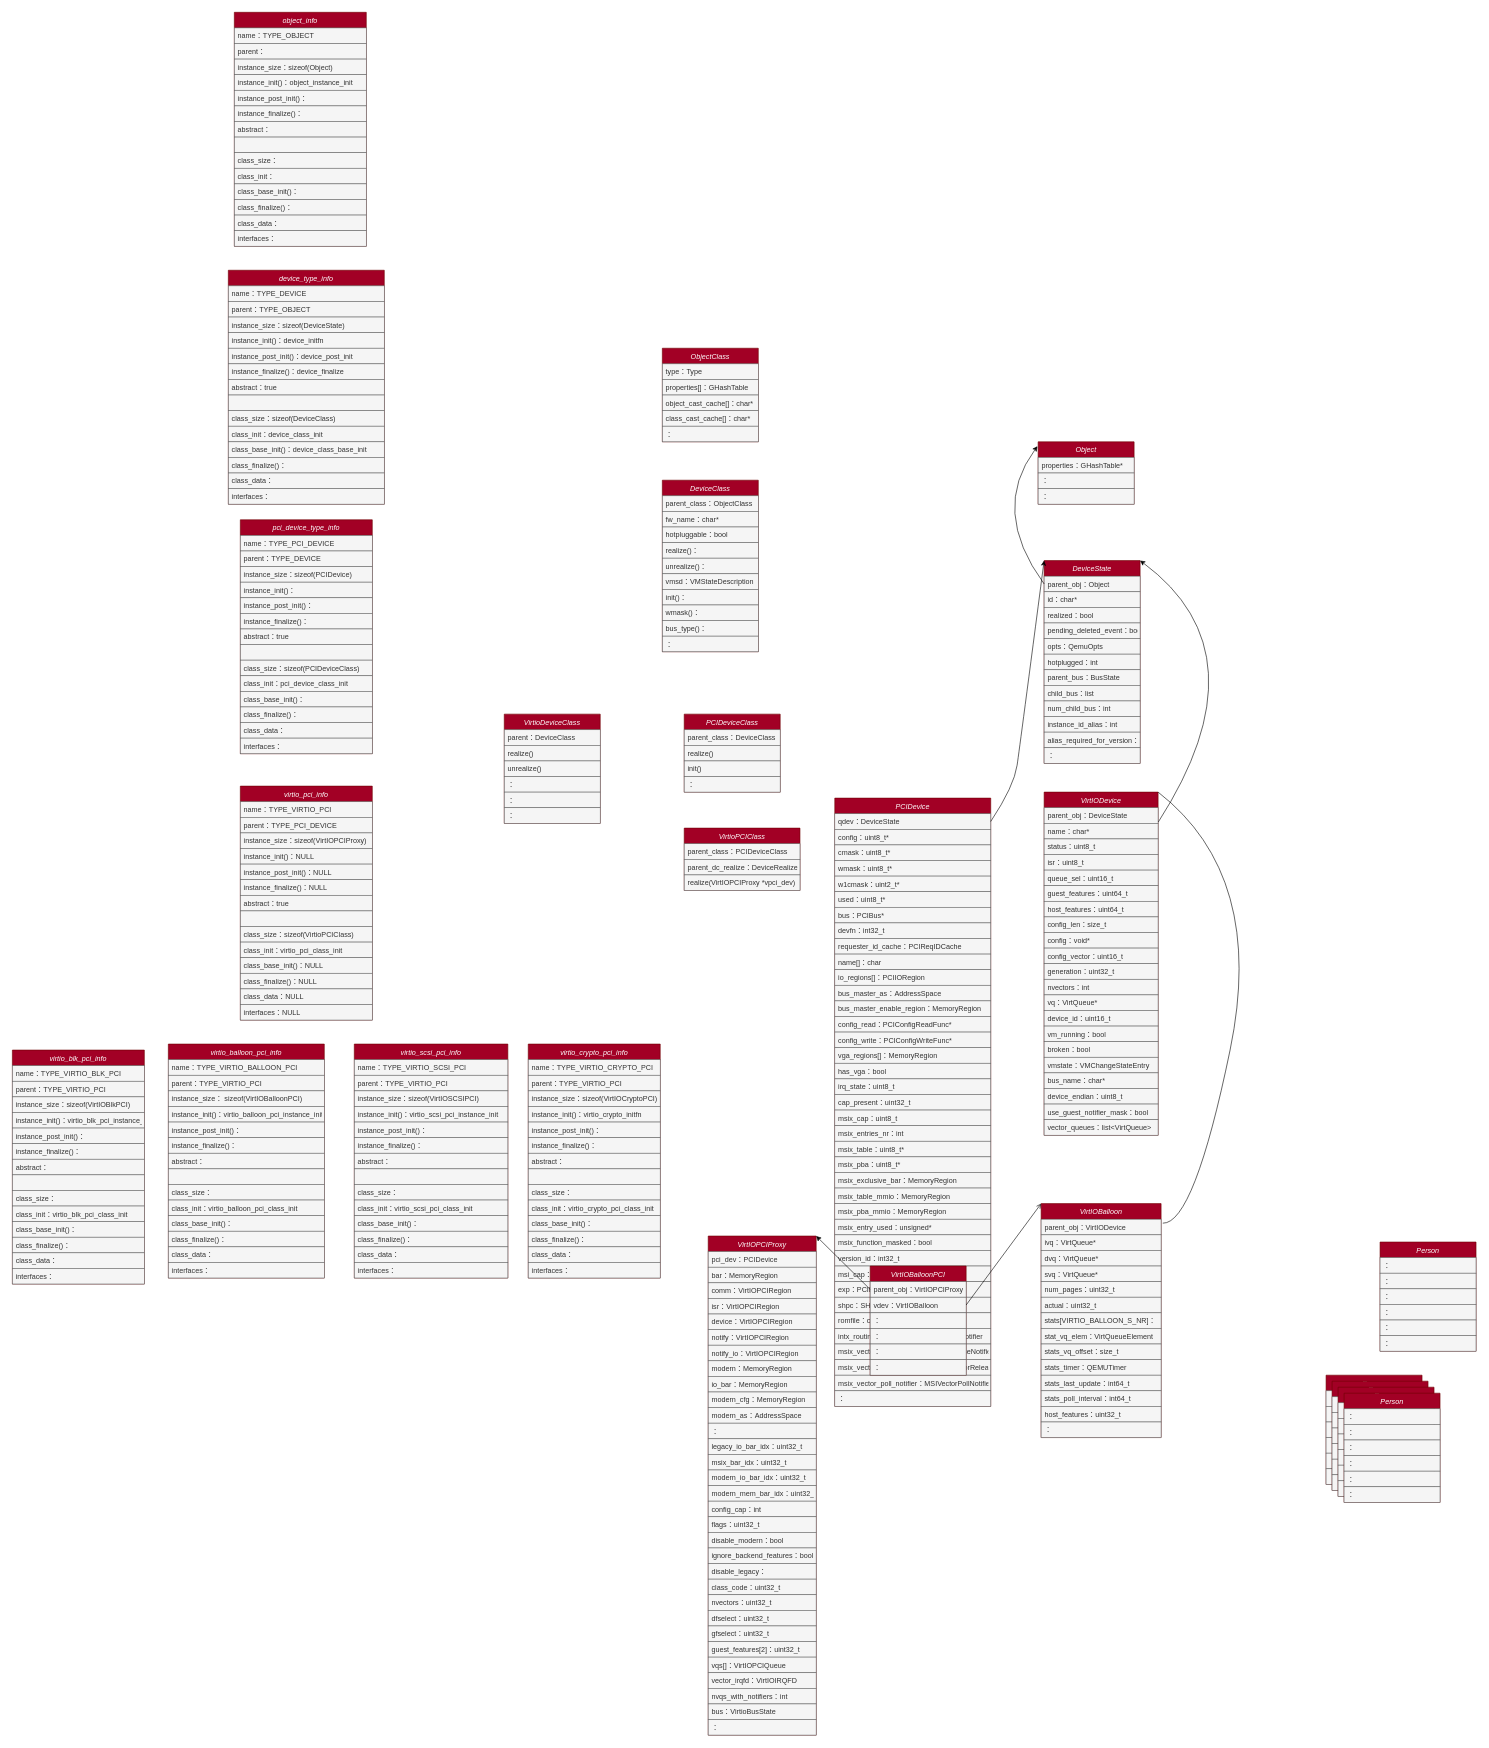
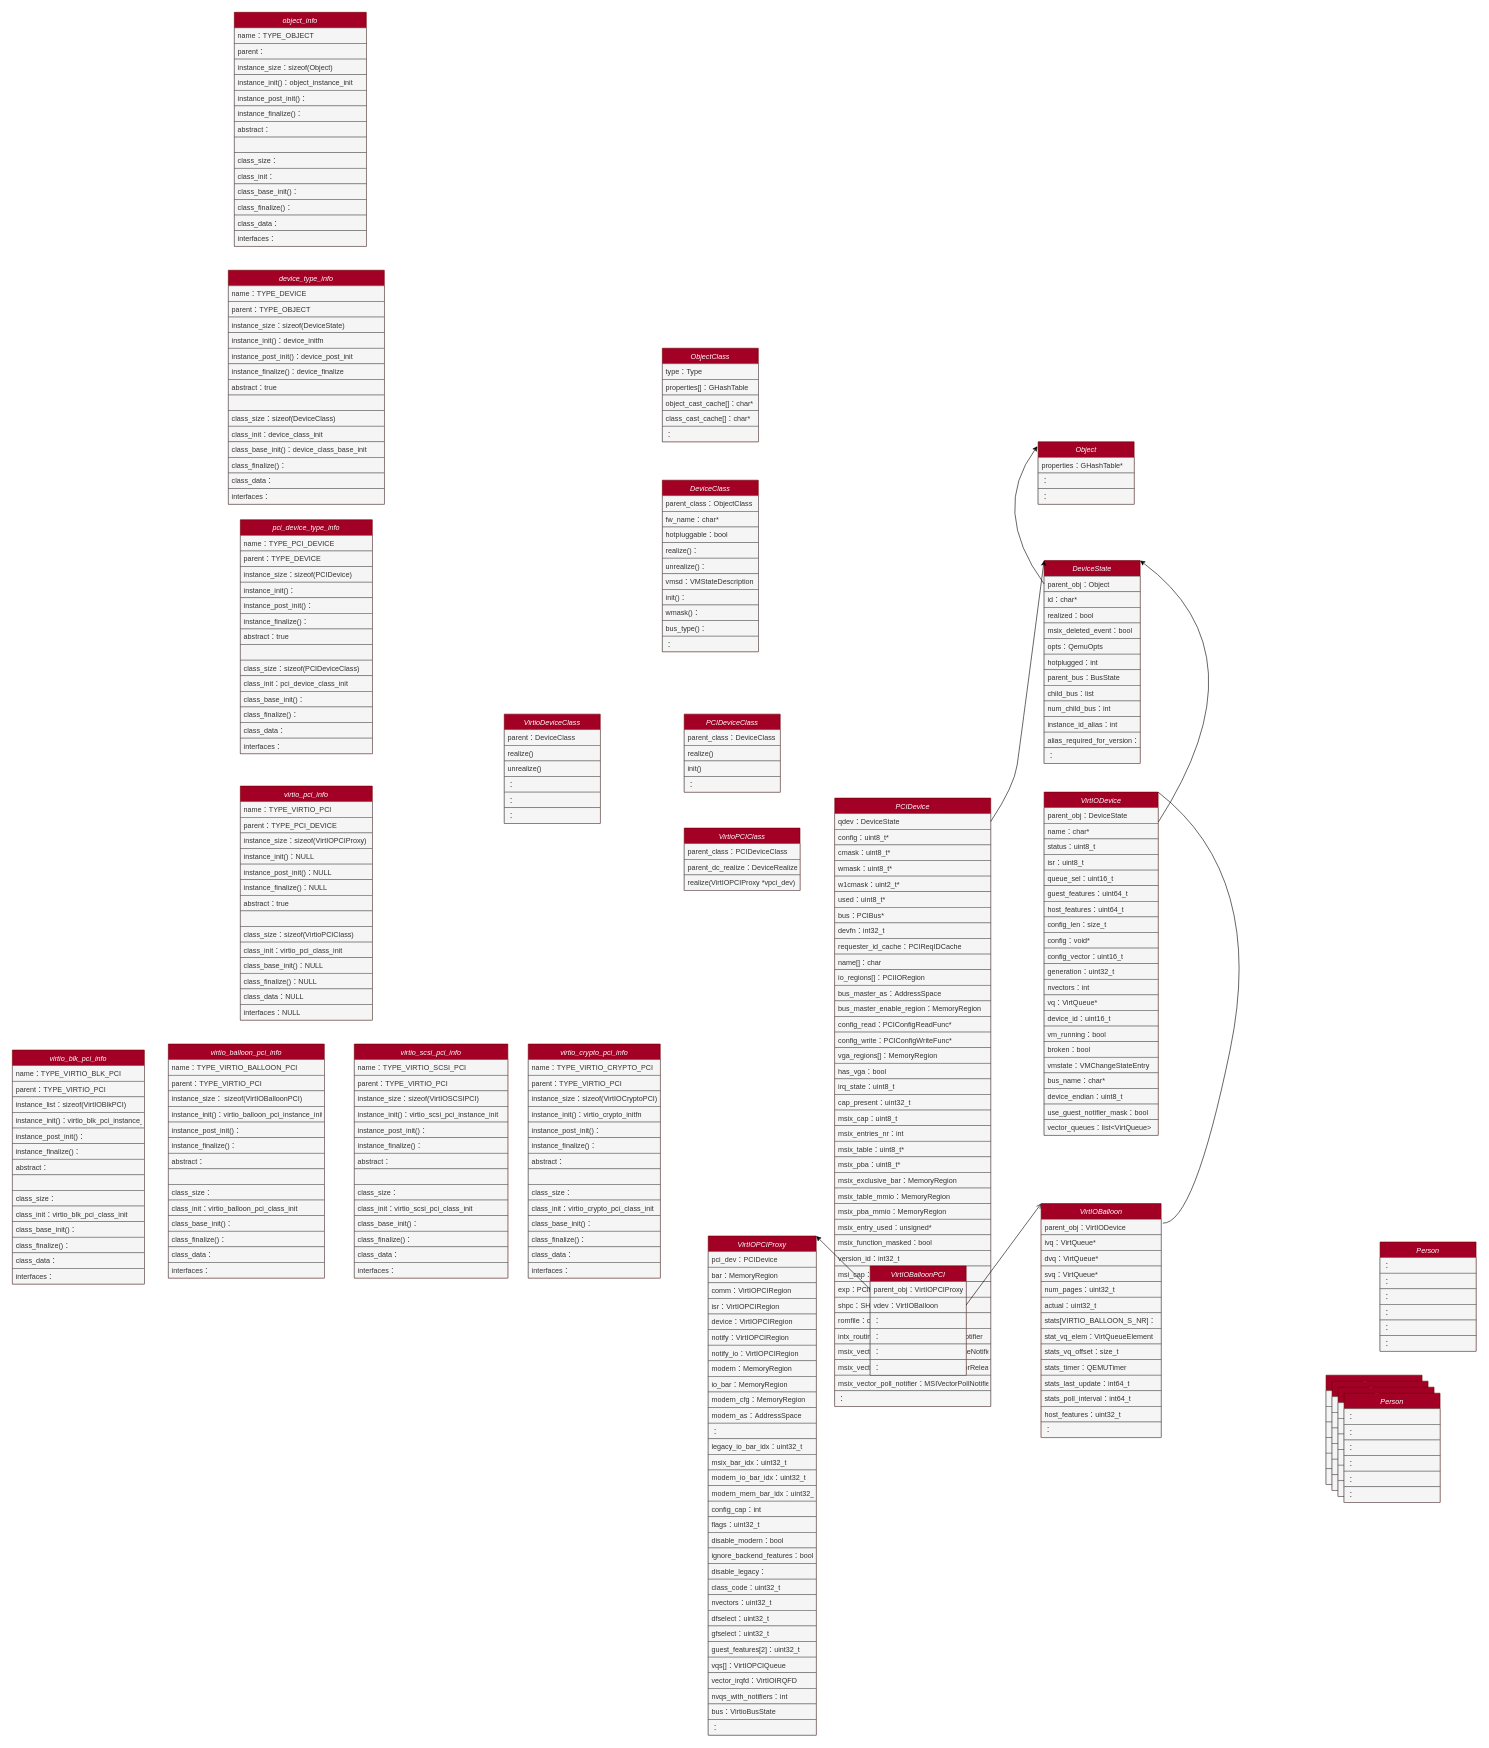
(1099, 631) -> (1093, 631)
(81, 1105) -> (80, 1105)
